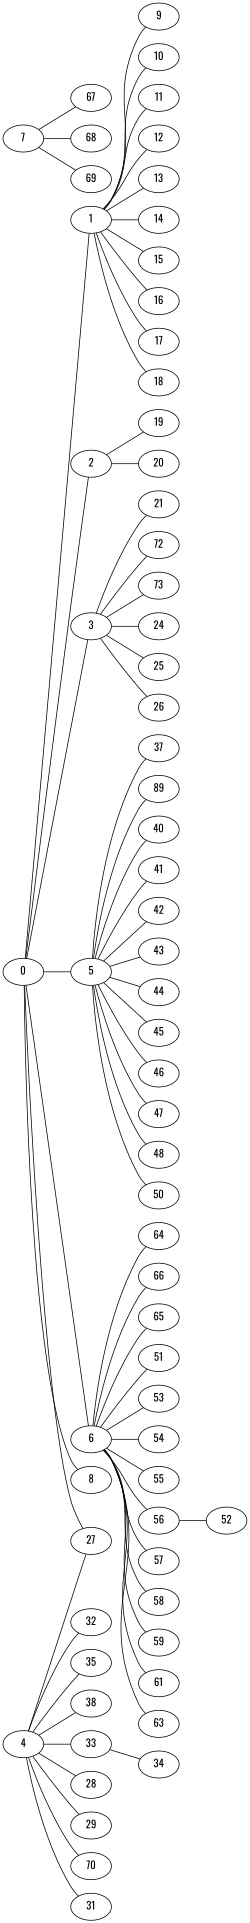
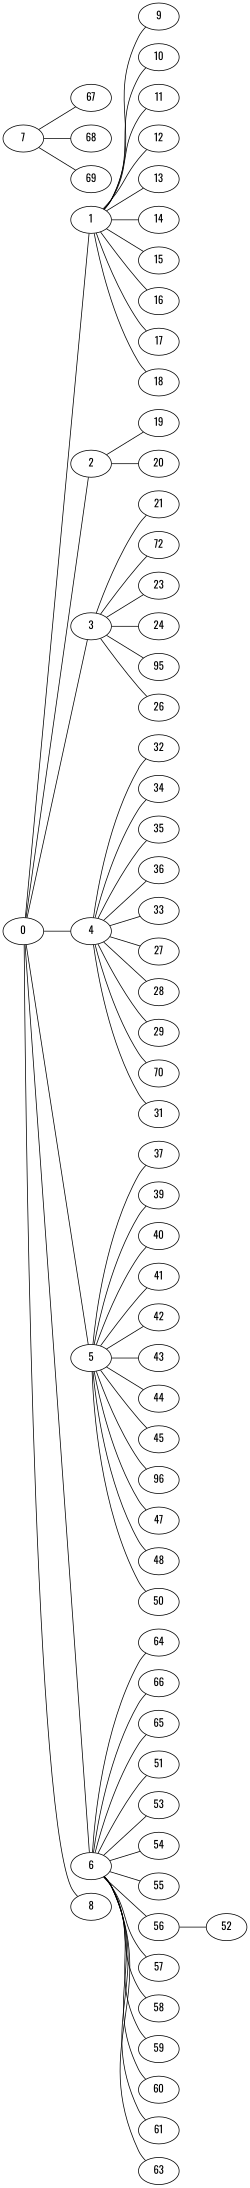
(159, 586) -> (159, 586)
(159, 667) -> (159, 667)
(159, 789) -> (159, 1195)
(159, 1073) -> (159, 1480)
(37, 1218) -> (57, 931)
(91, 1704) -> (159, 870)
(125, 1754) -> (115, 856)
none -> (159, 2090)
